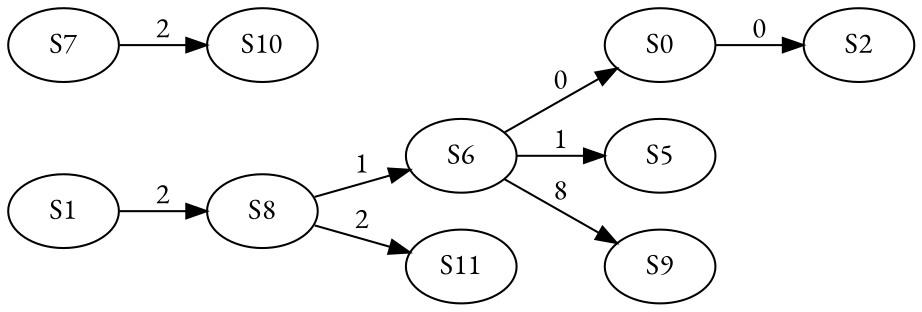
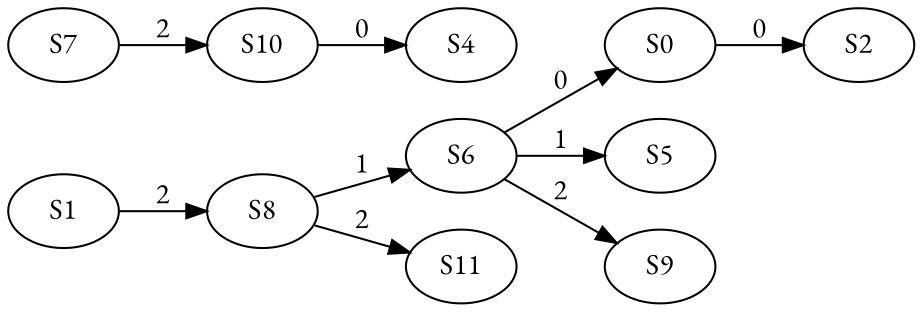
none -> (461, 45)
(561, 192) -> (561, 192)
